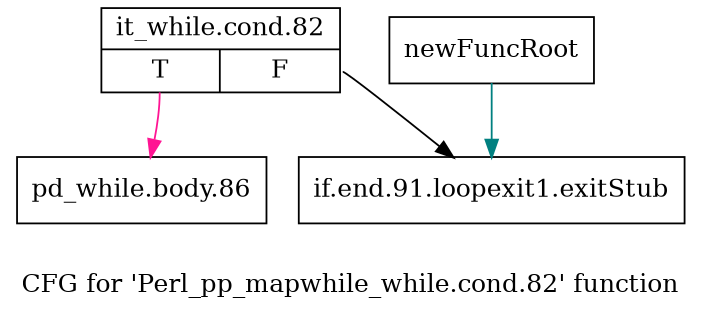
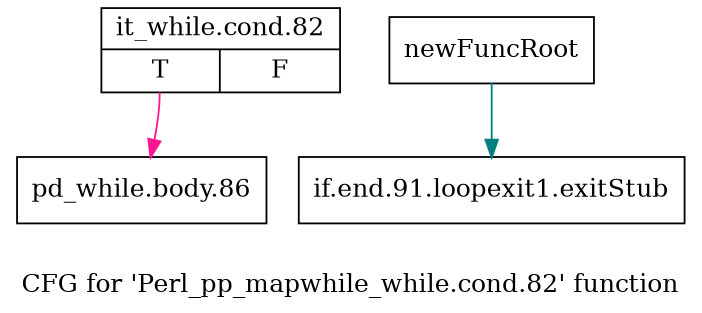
(392, 108) -> none
